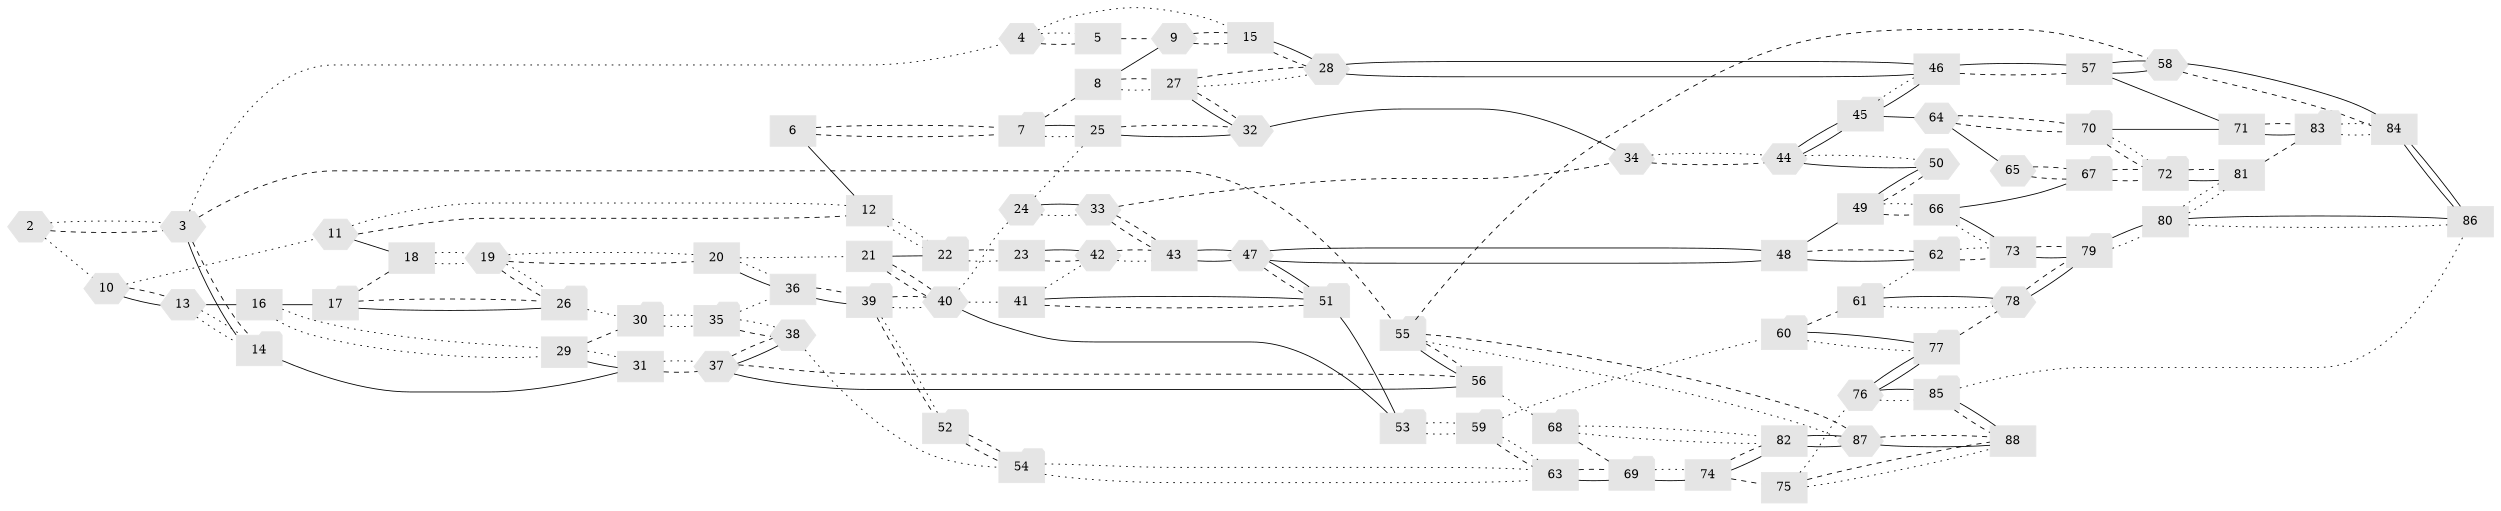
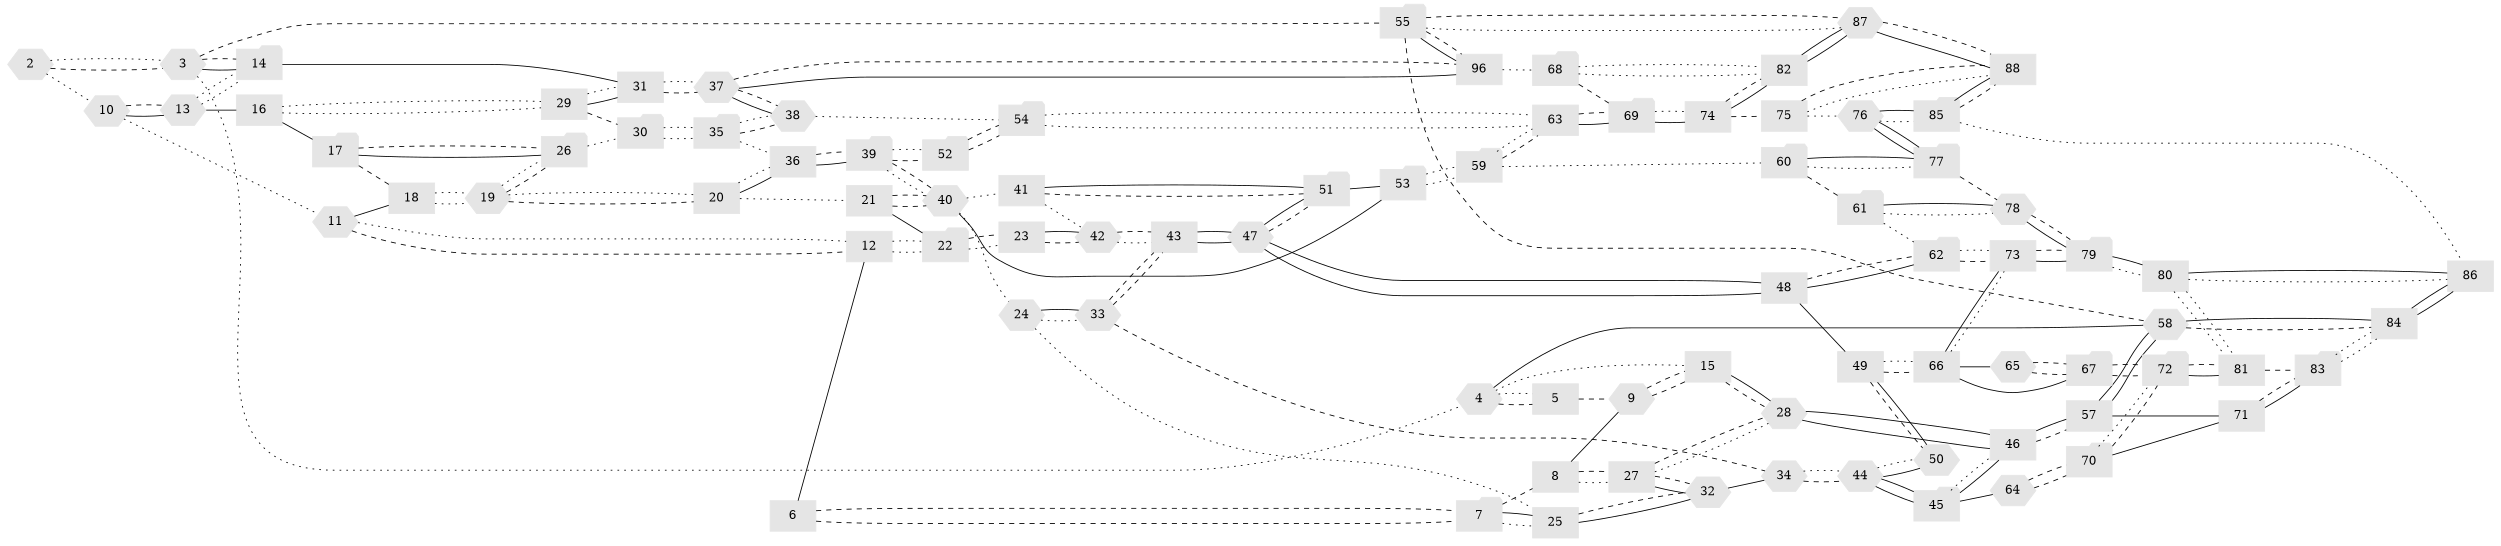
(1975, 145) -> (1975, 367)
none -> (1811, 328)
(1479, 382) -> (1479, 69)
